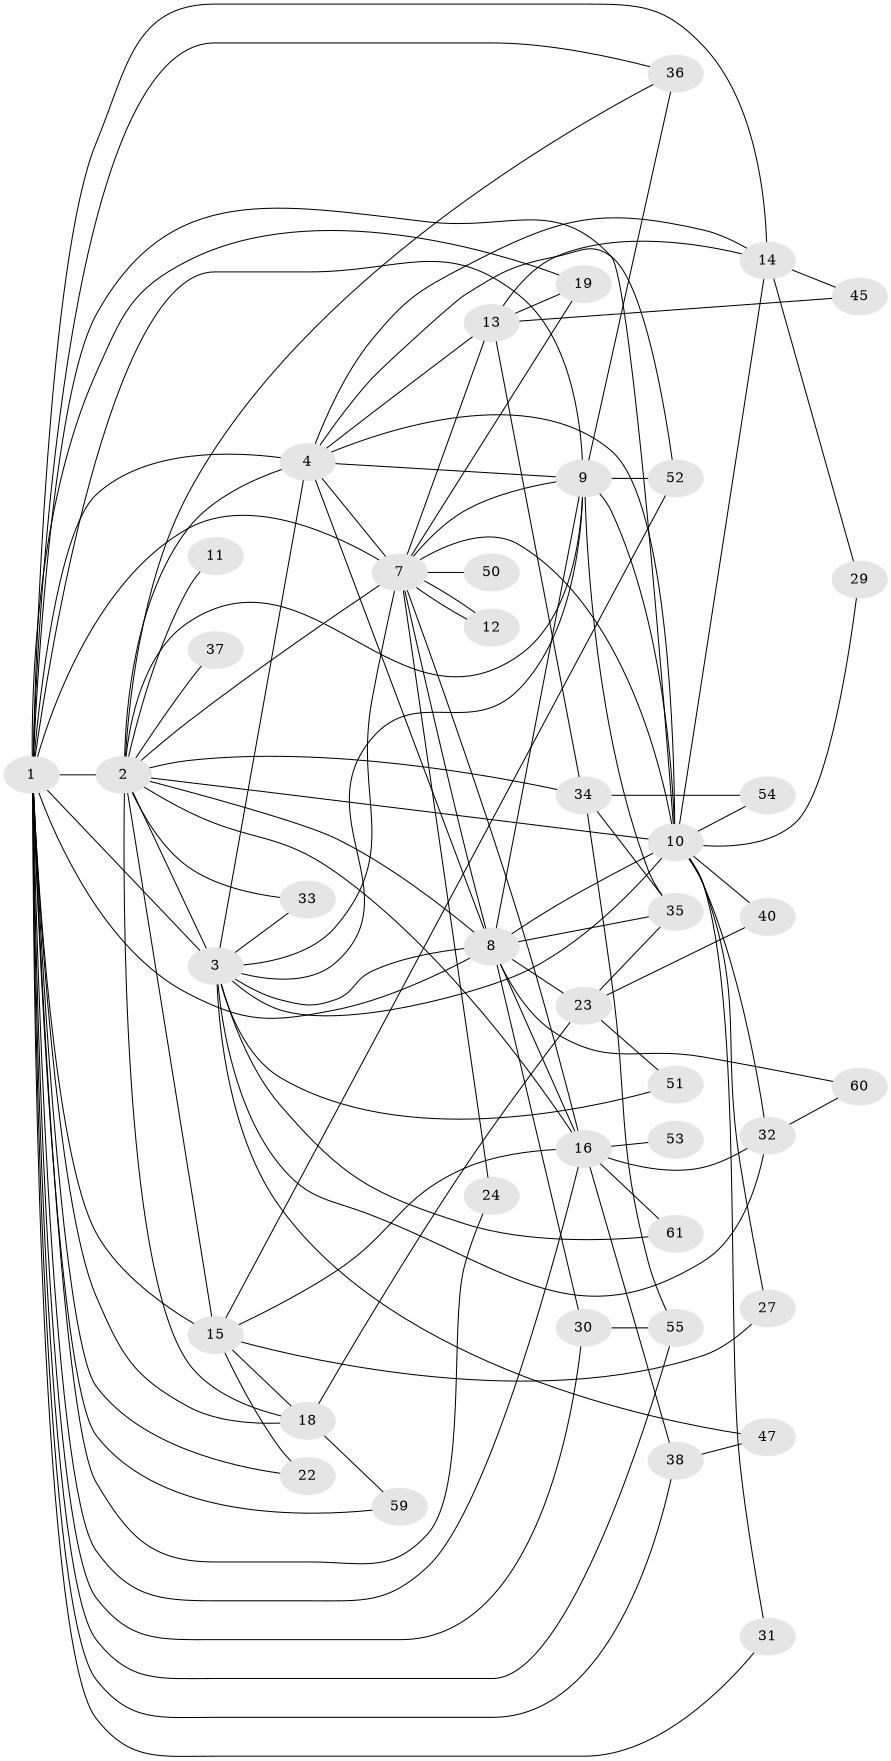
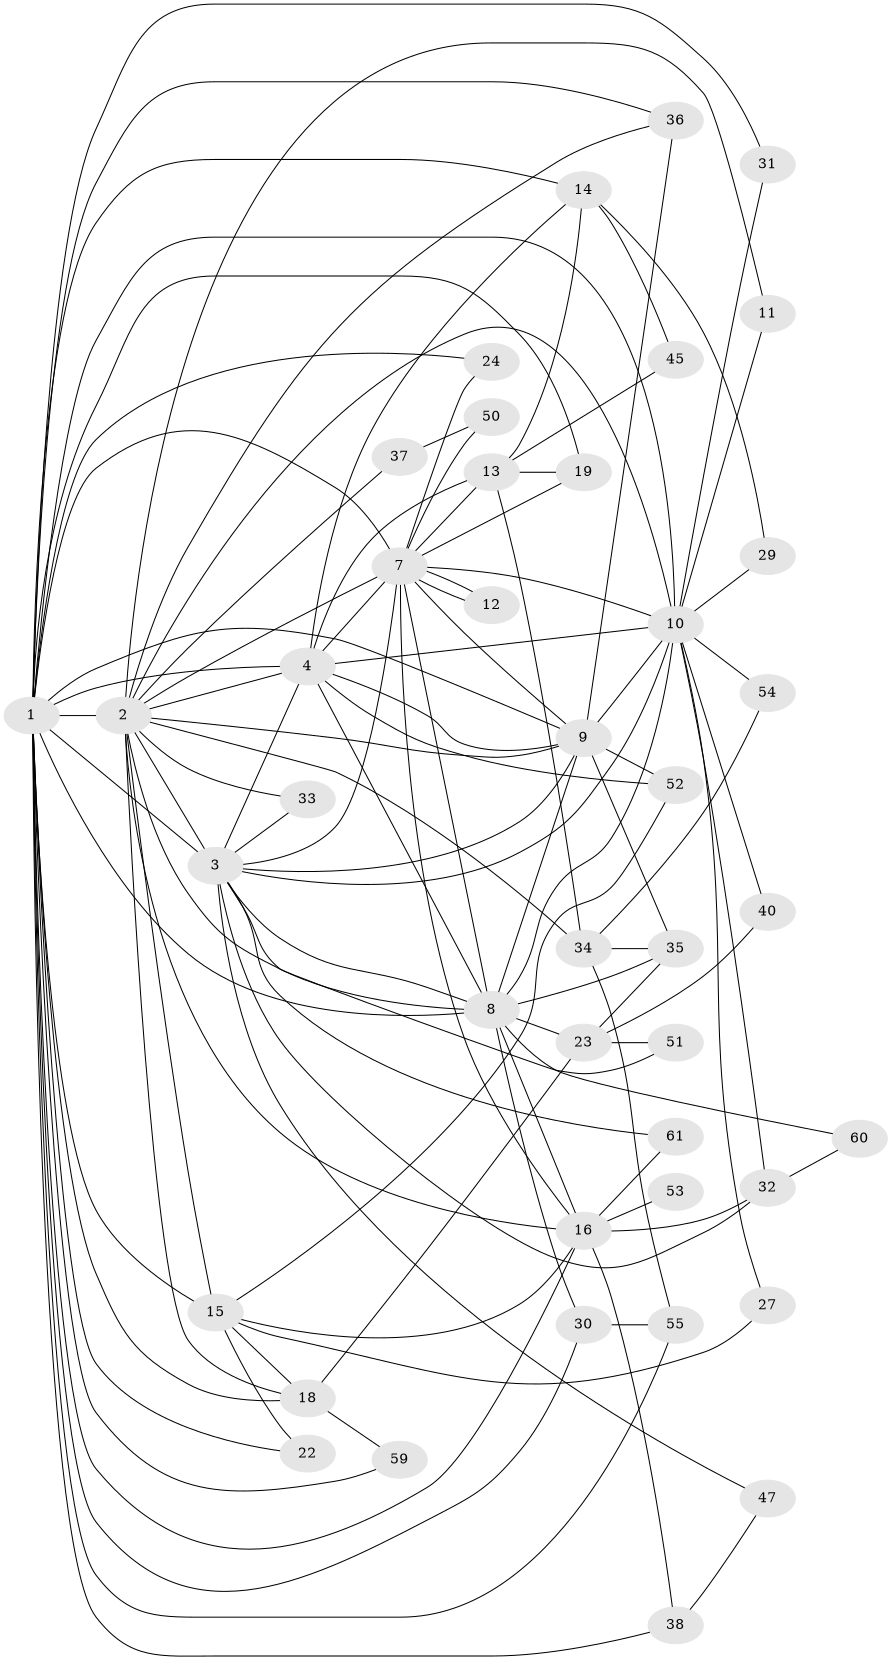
none -> (454, 433)
(722, 551) -> (722, 469)
